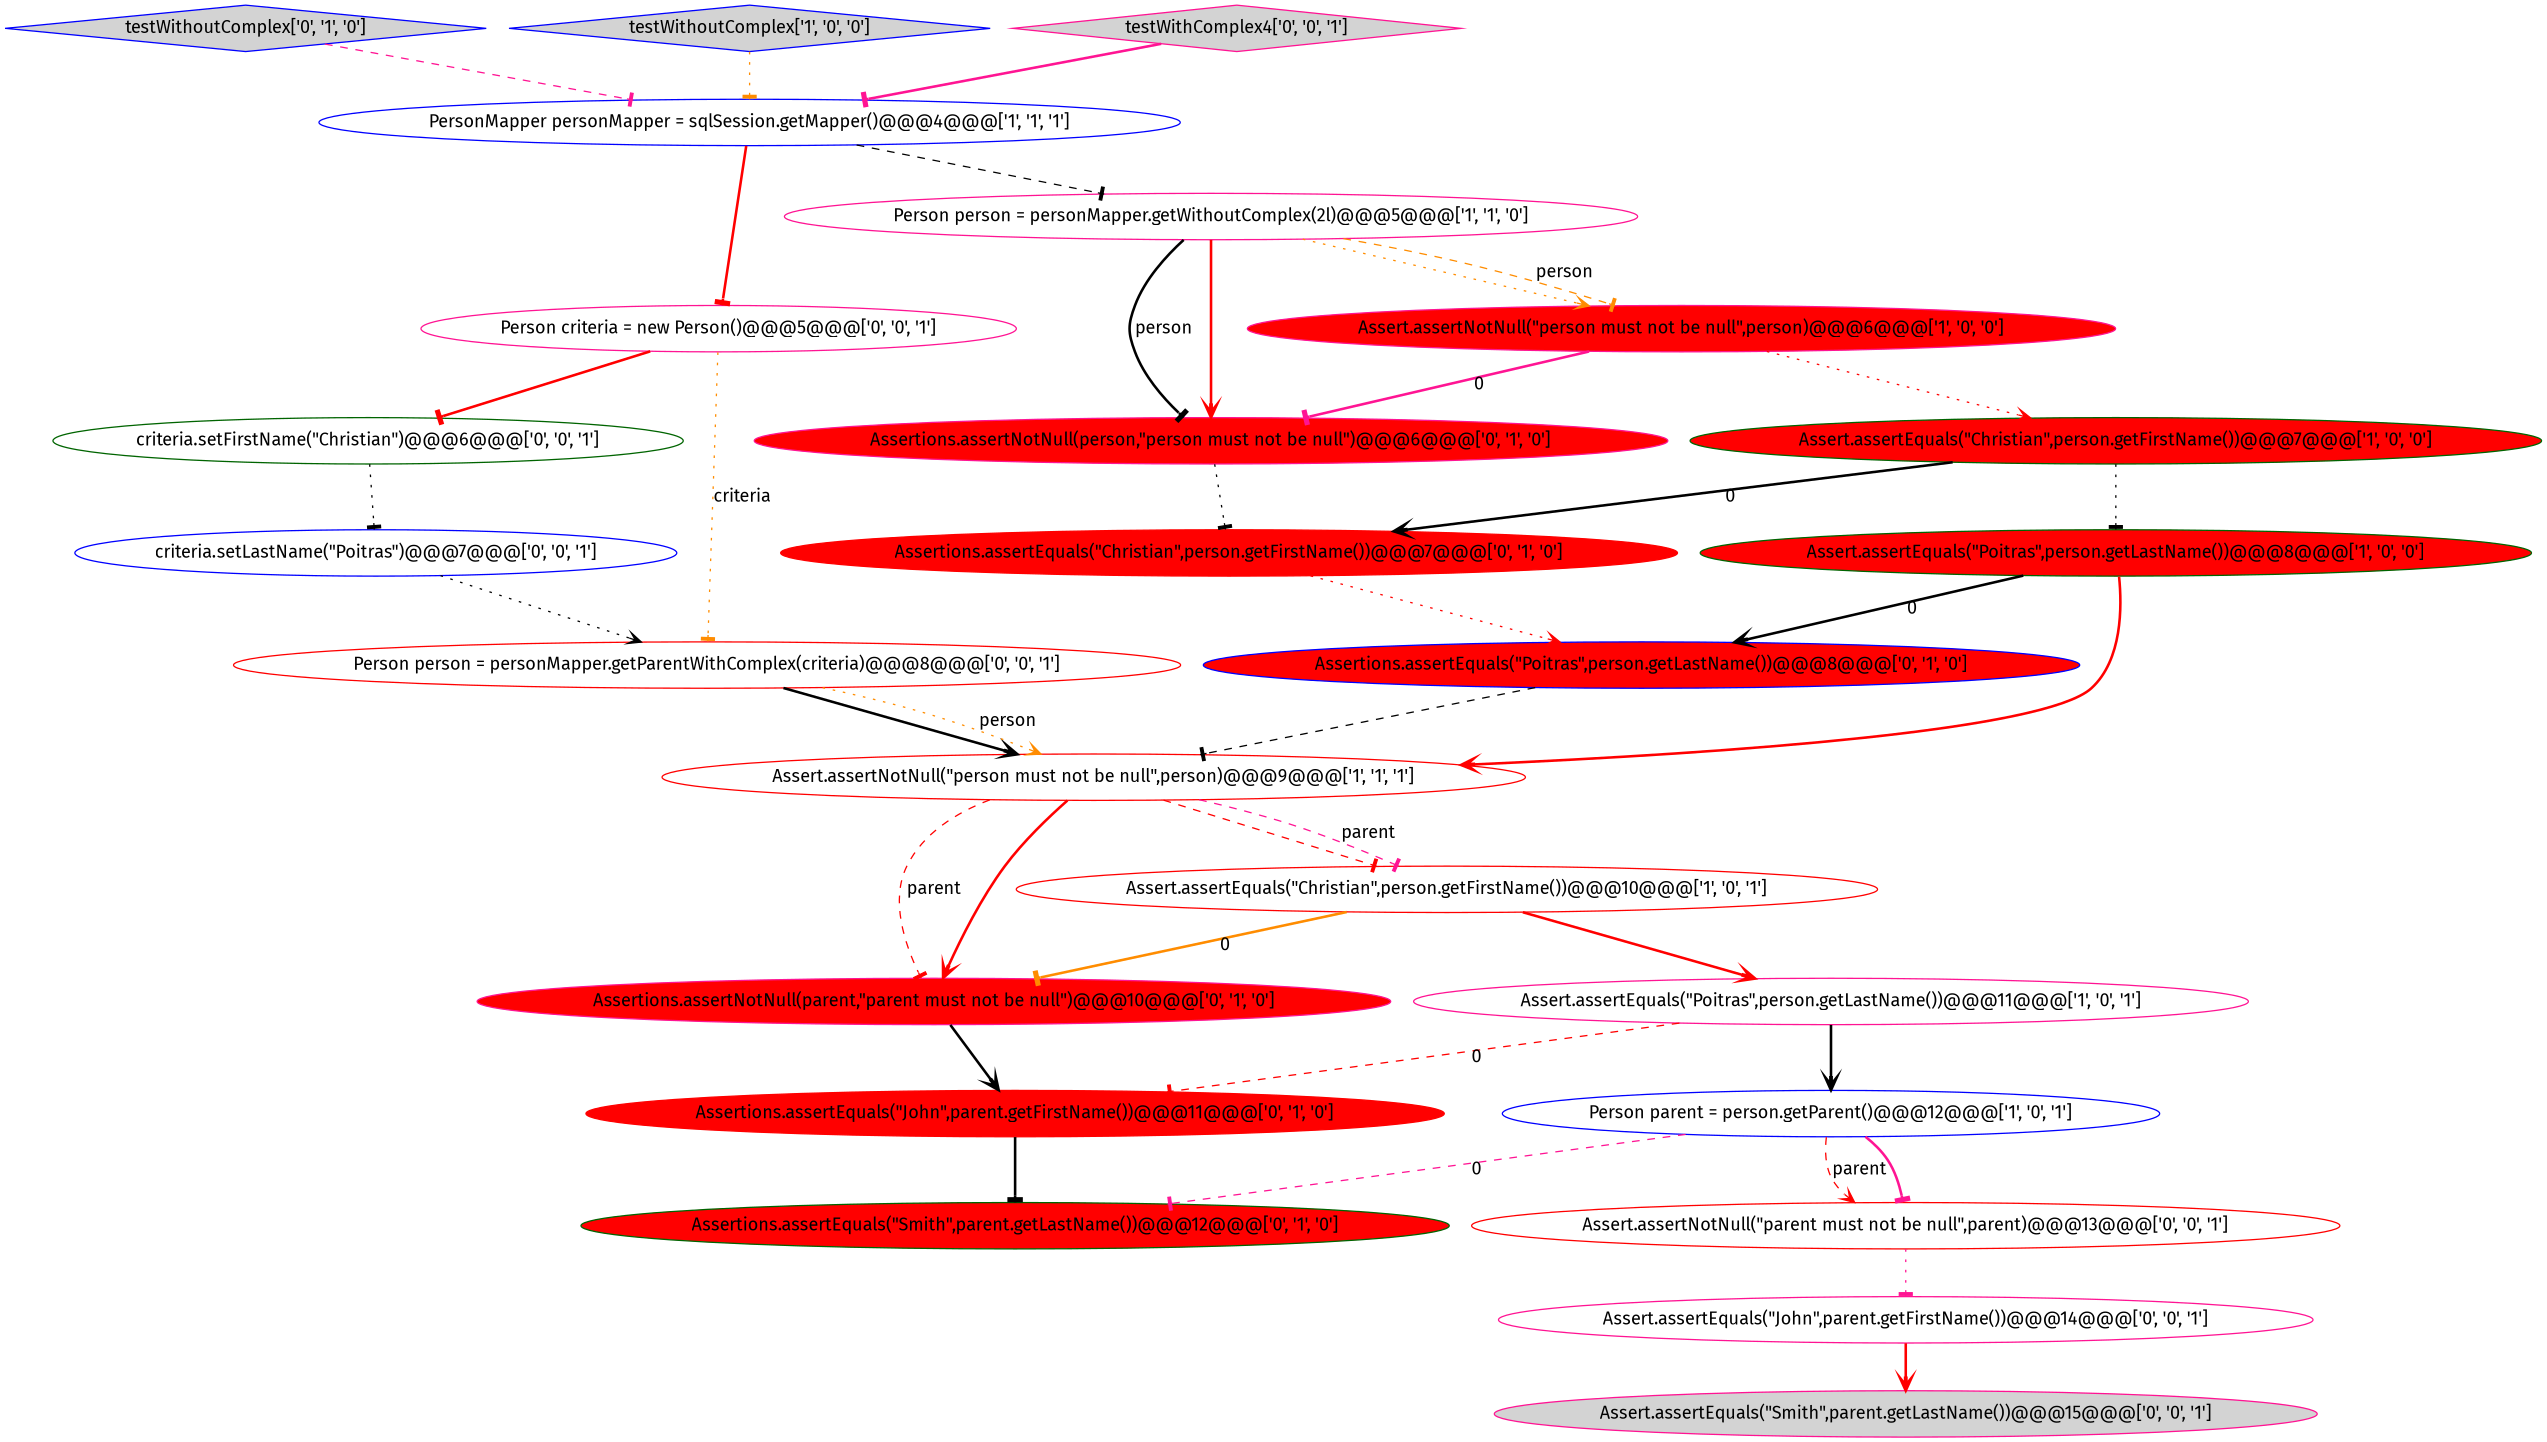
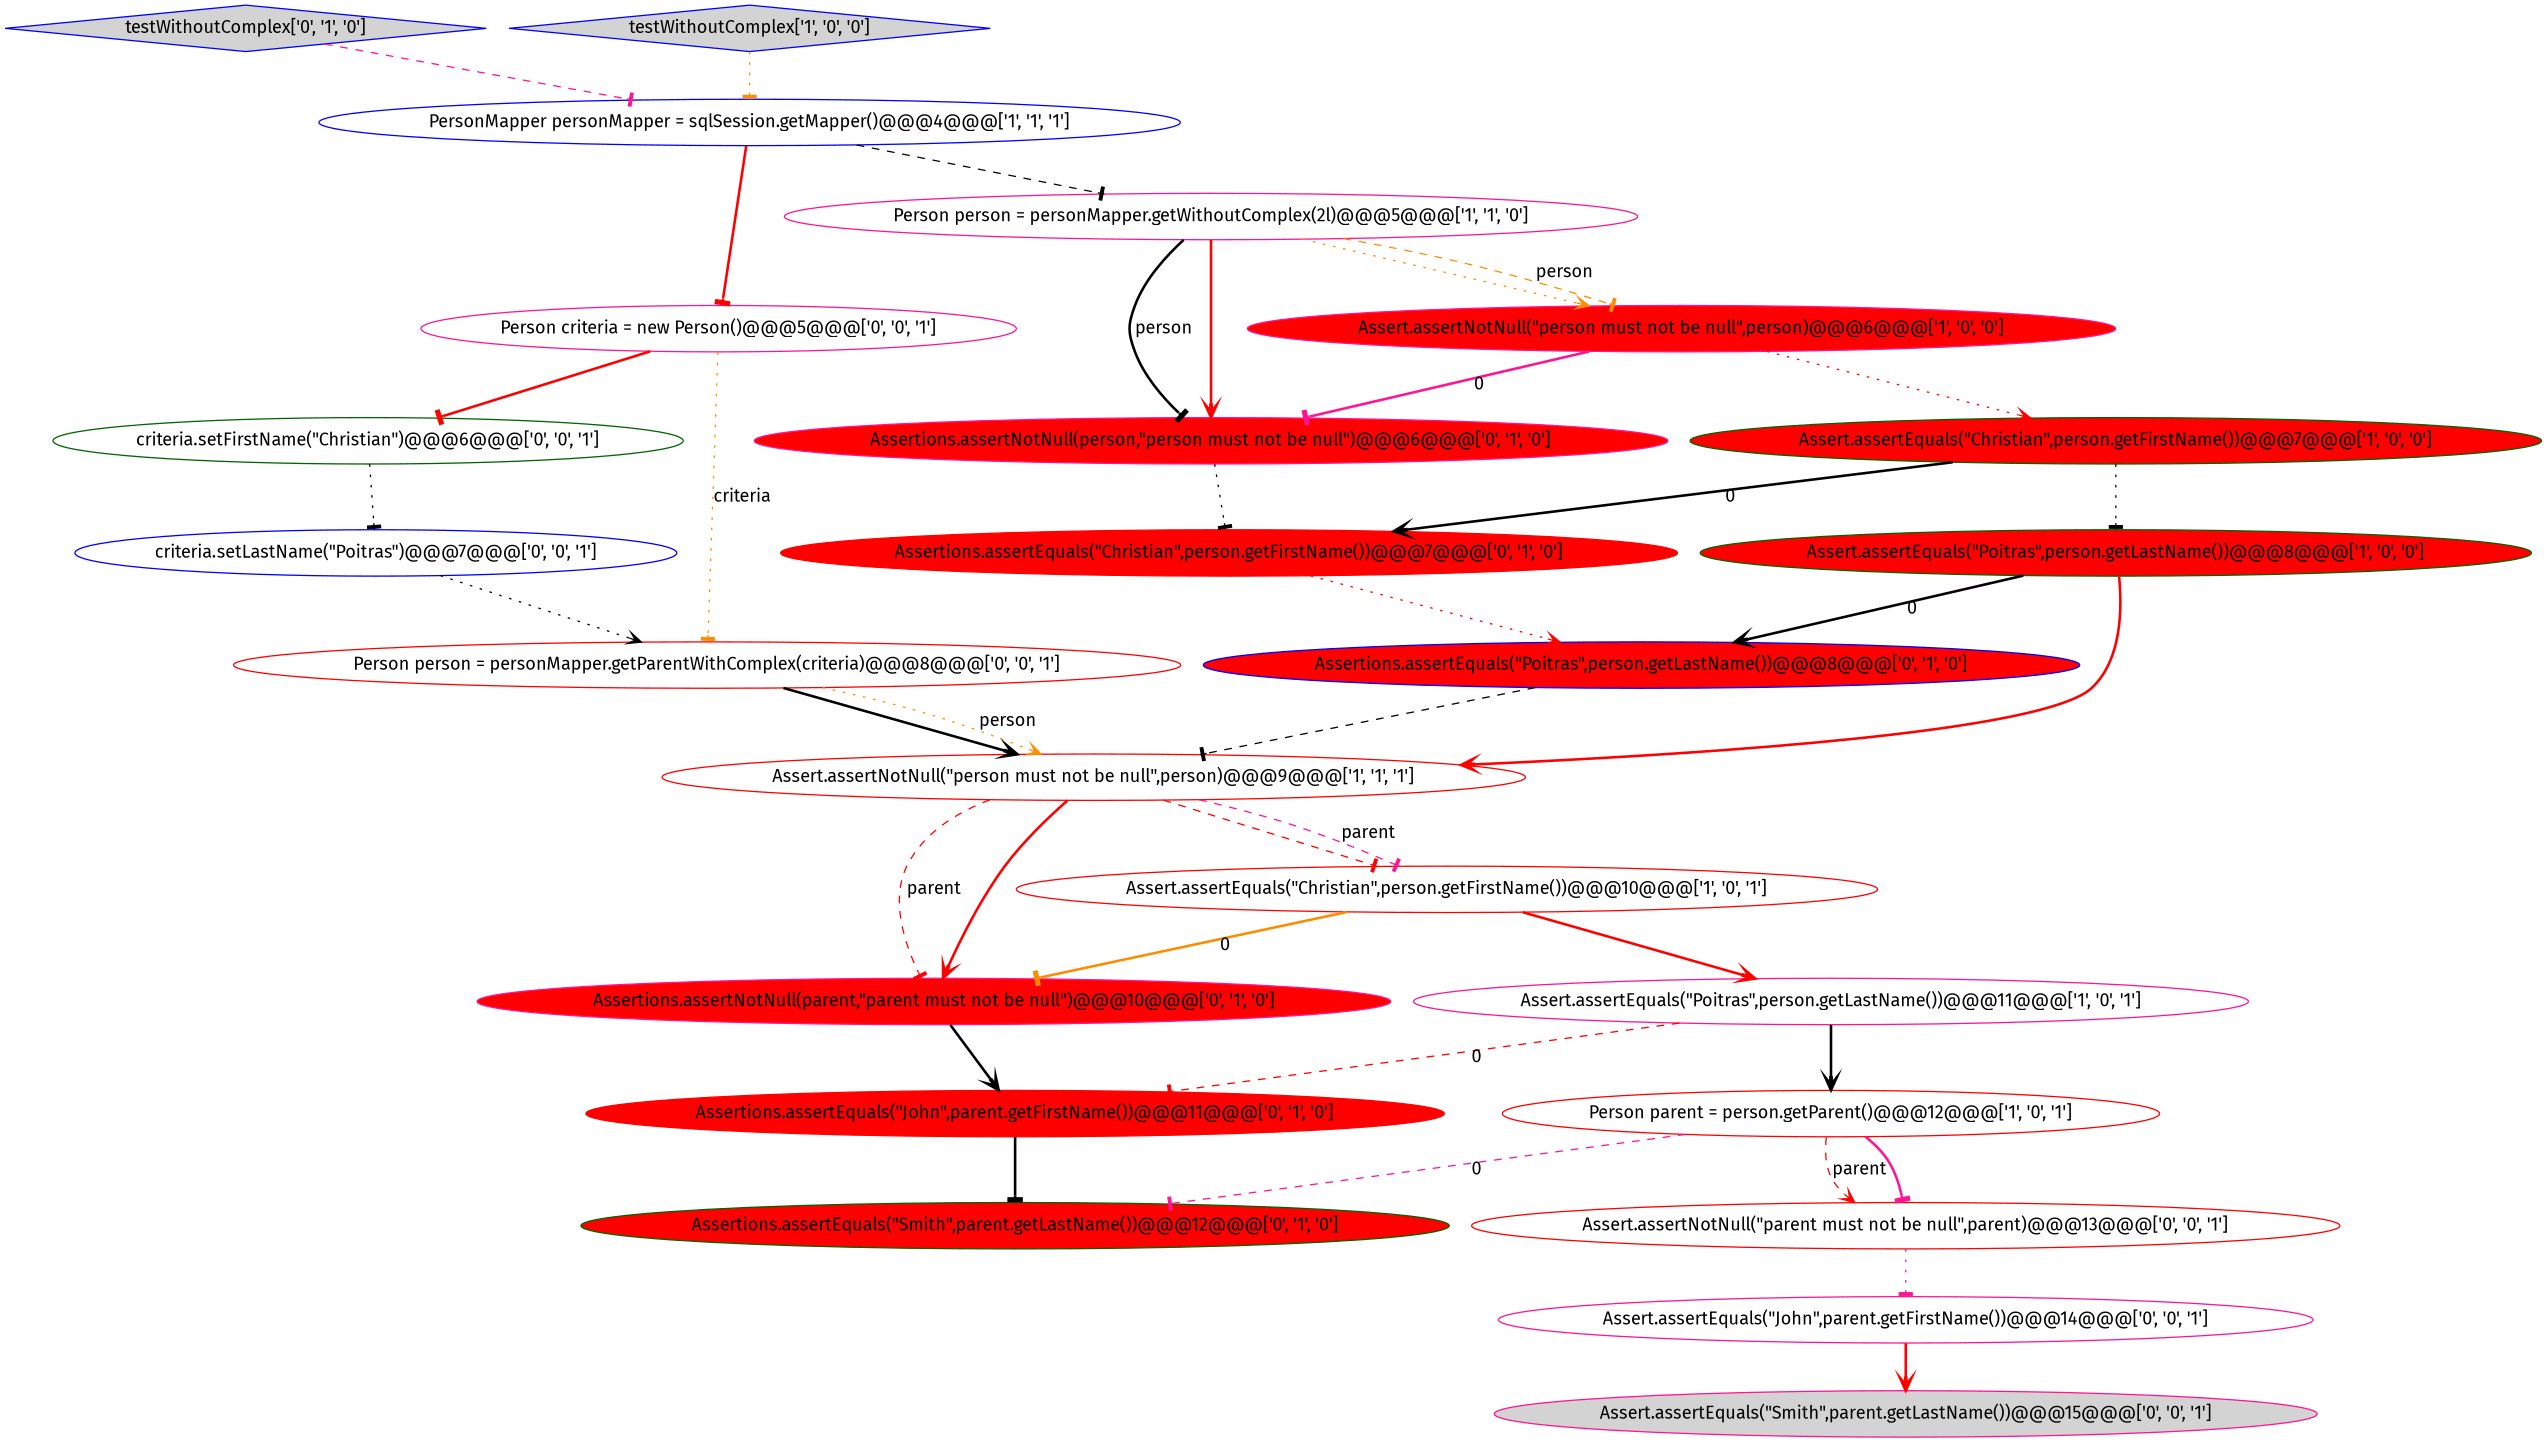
(1237, 28) -> none
(1831, 1114) -> (1831, 1114)
